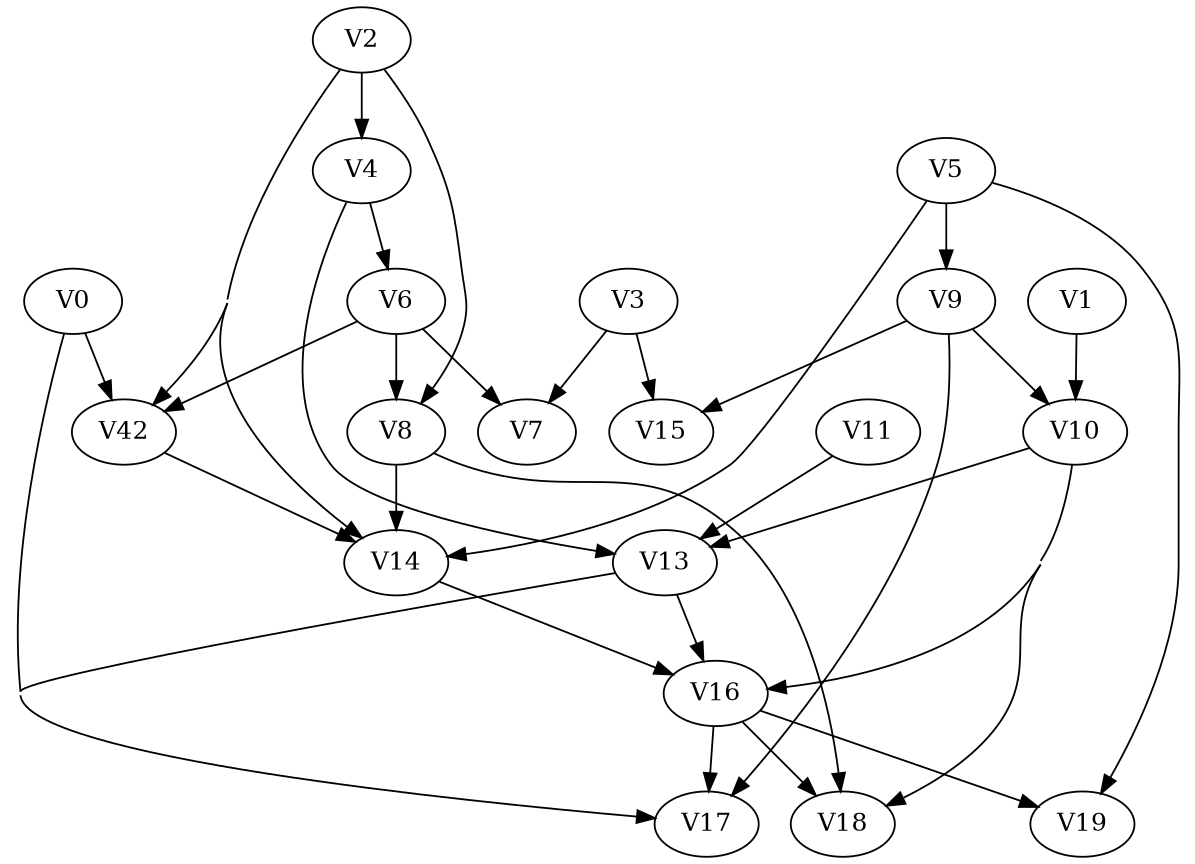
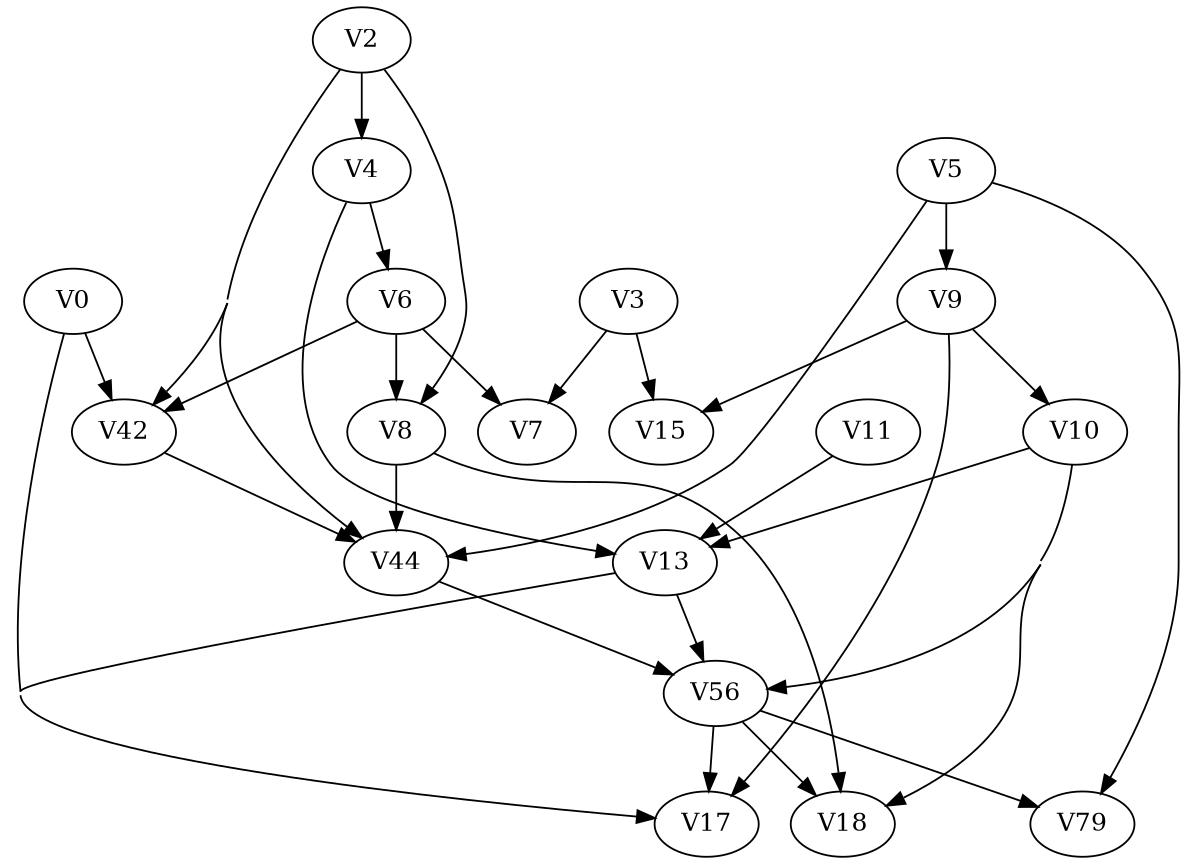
(1077, 301) -> none
(396, 563) -> (396, 563)
(716, 693) -> (716, 693)
(1082, 824) -> (1082, 824)
